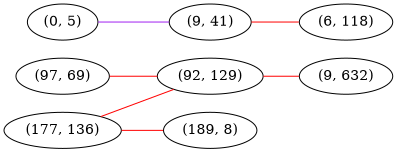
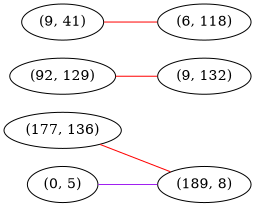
(134, 22) -> (128, 185)
(63, 76) -> none
(346, 76) -> (204, 76)
(137, 103) -> none
